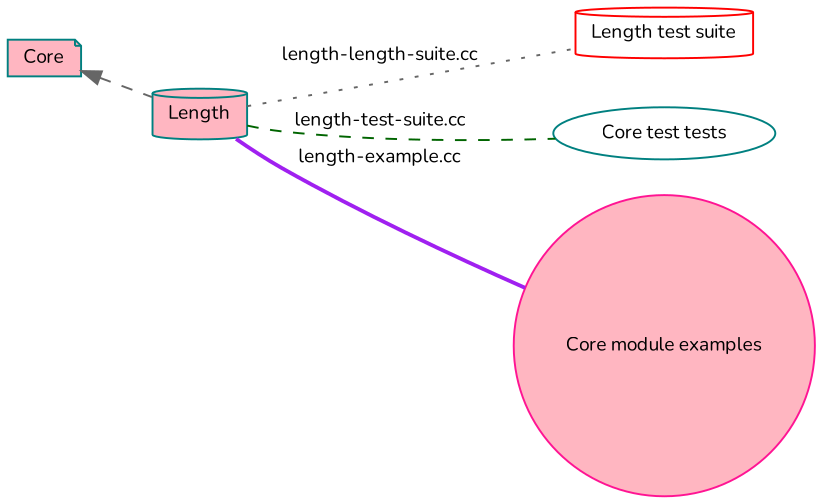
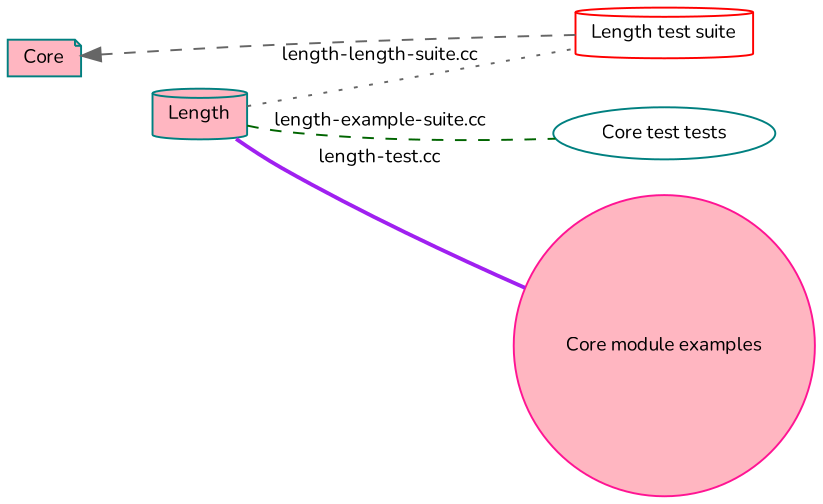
(126, 87) -> (338, 42)
(380, 121) -> (380, 121)
(380, 157) -> (380, 157)
